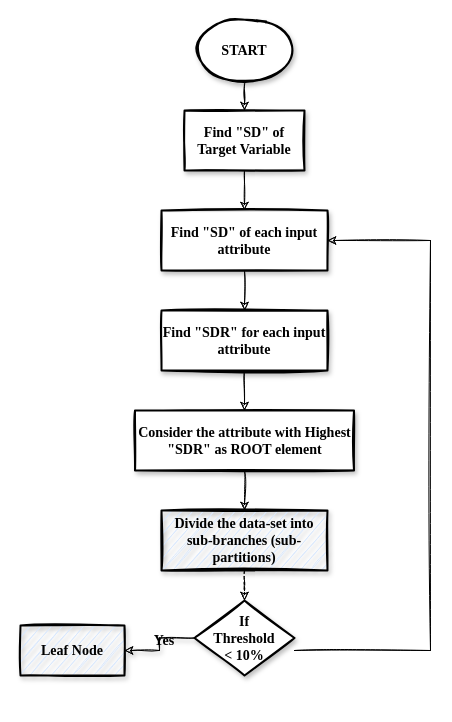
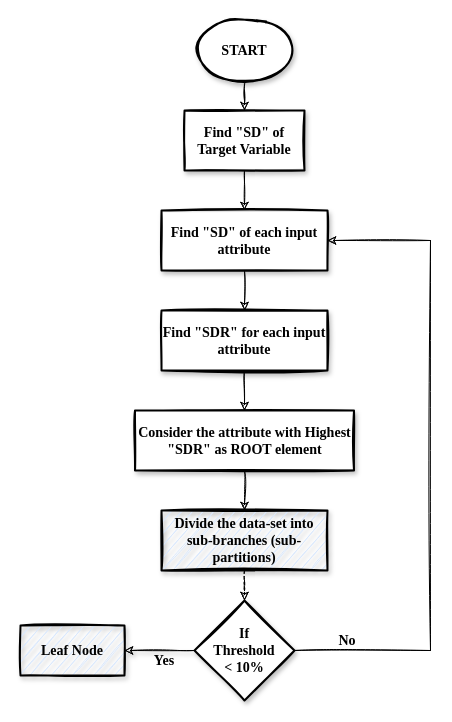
(245, 638) -> (245, 651)
(165, 641) -> (165, 661)
none -> (348, 641)
